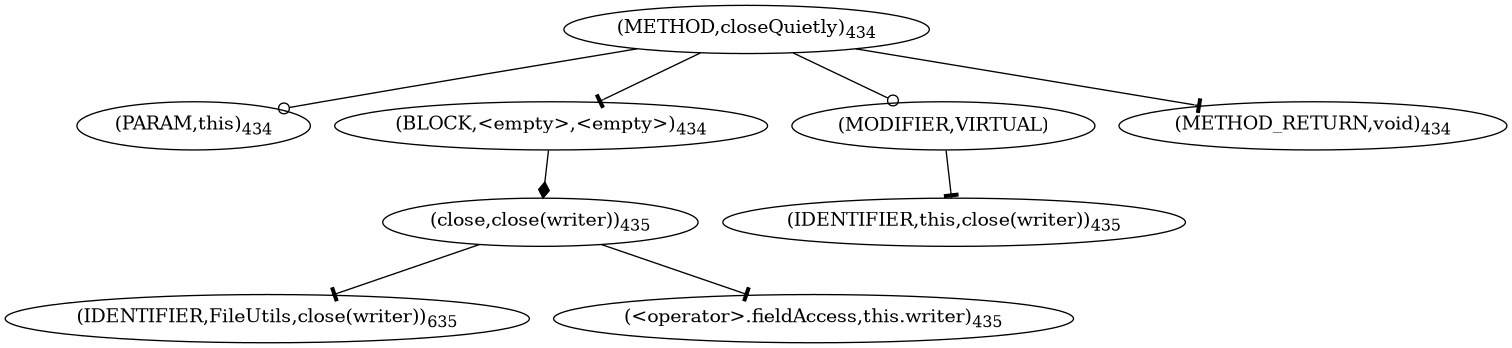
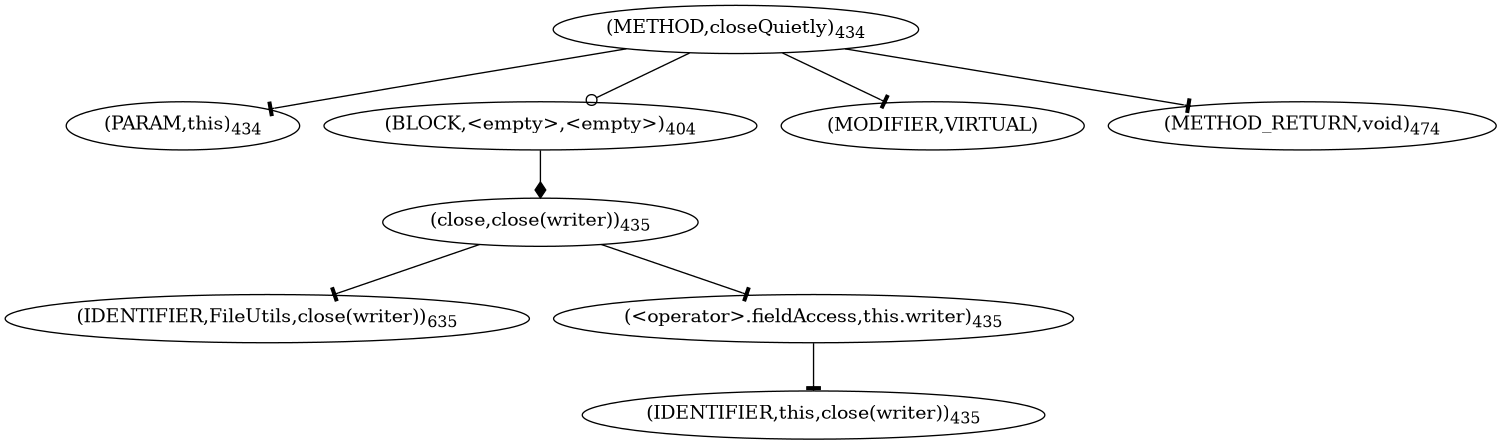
(652, 76) -> (643, 75)
(841, 76) -> (832, 76)
(463, 78) -> (451, 78)
(692, 124) -> (681, 124)
(1436, 124) -> (1425, 124)
(948, 171) -> (814, 364)
